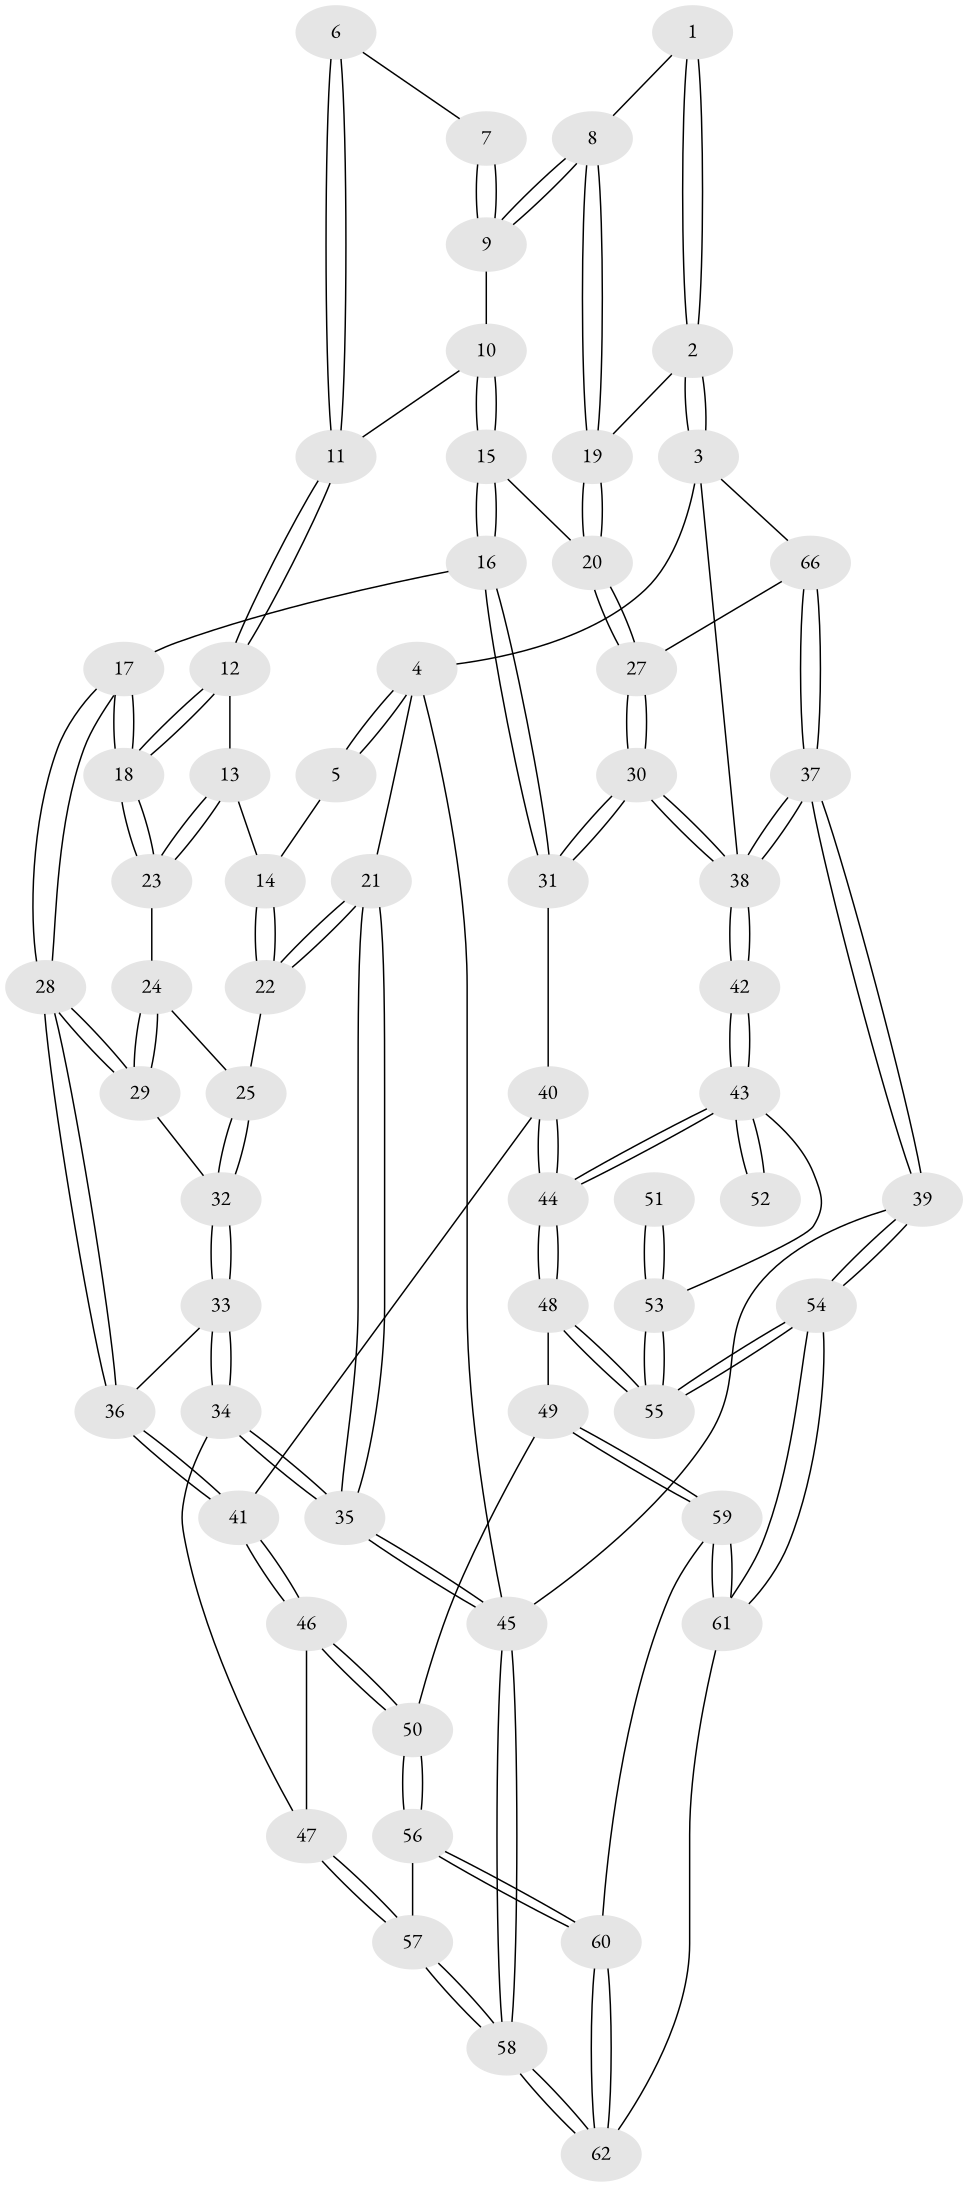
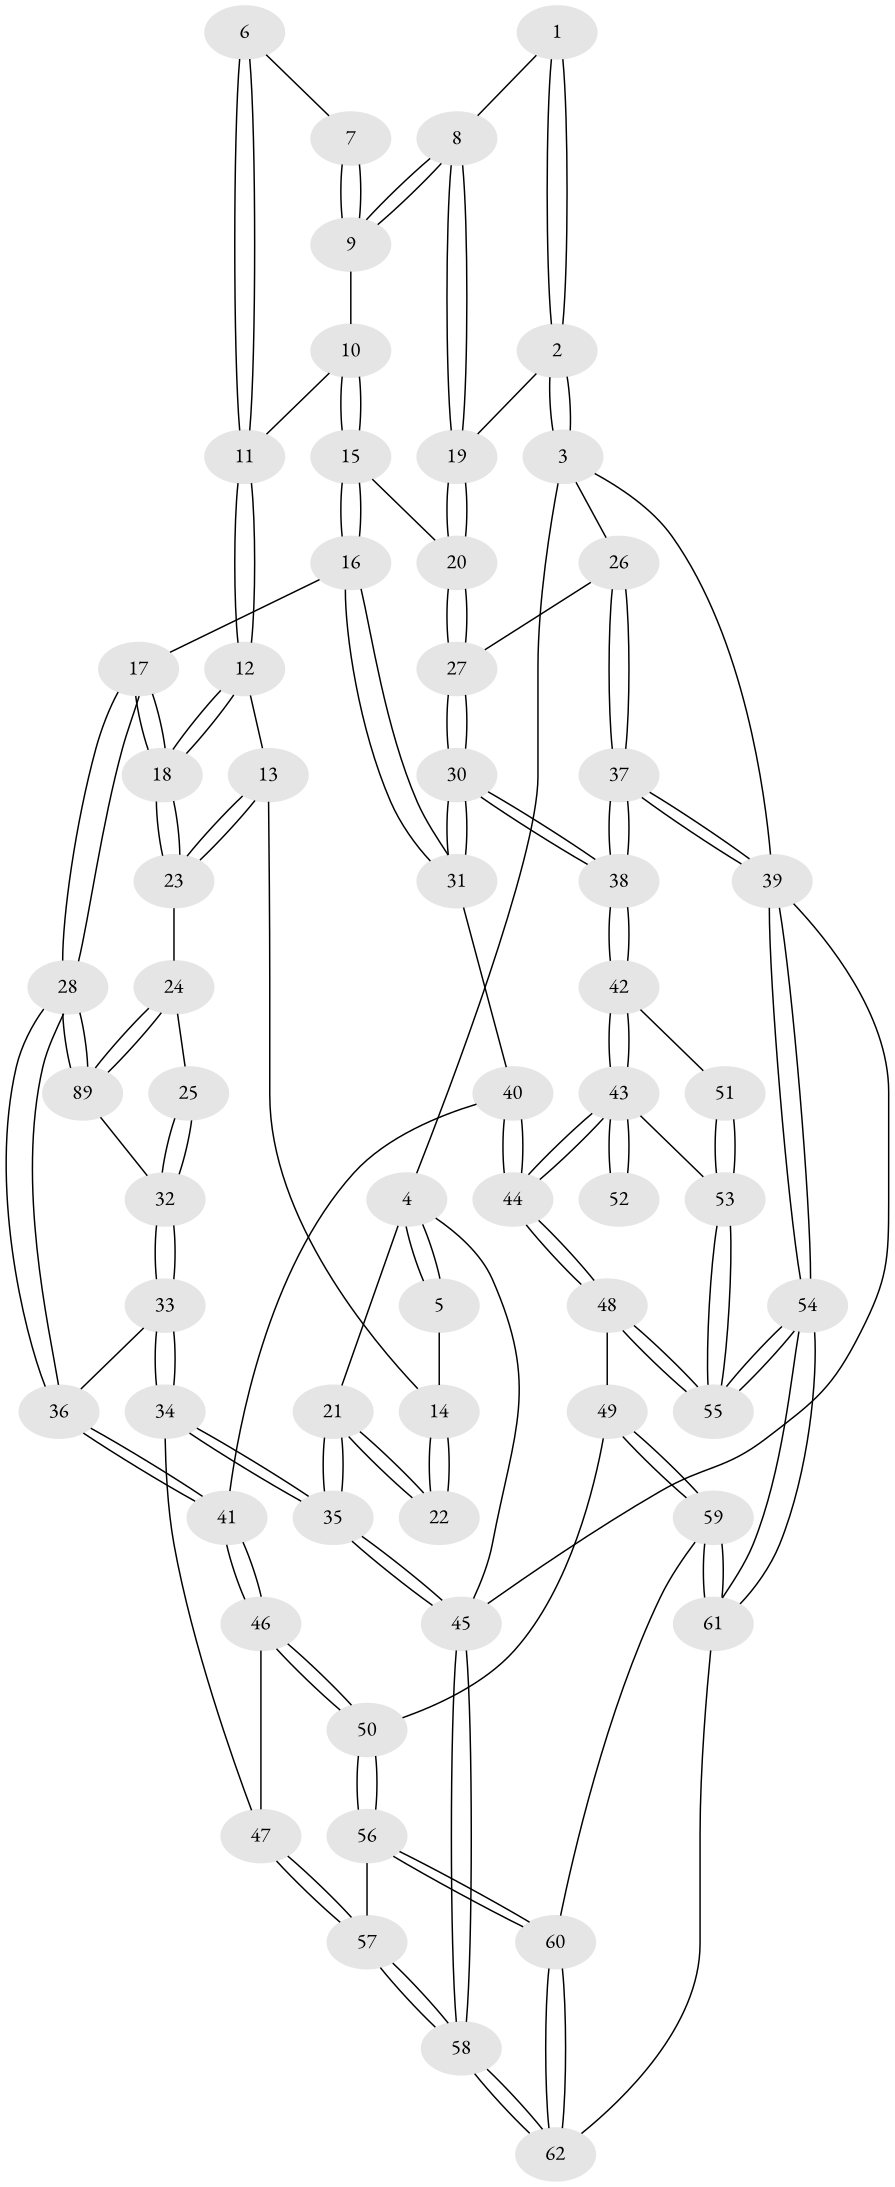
(810, 563) -> (619, 563)
(719, 669) -> (725, 641)
(256, 1040) -> none
none -> (672, 1040)
(140, 1093) -> (83, 1093)
